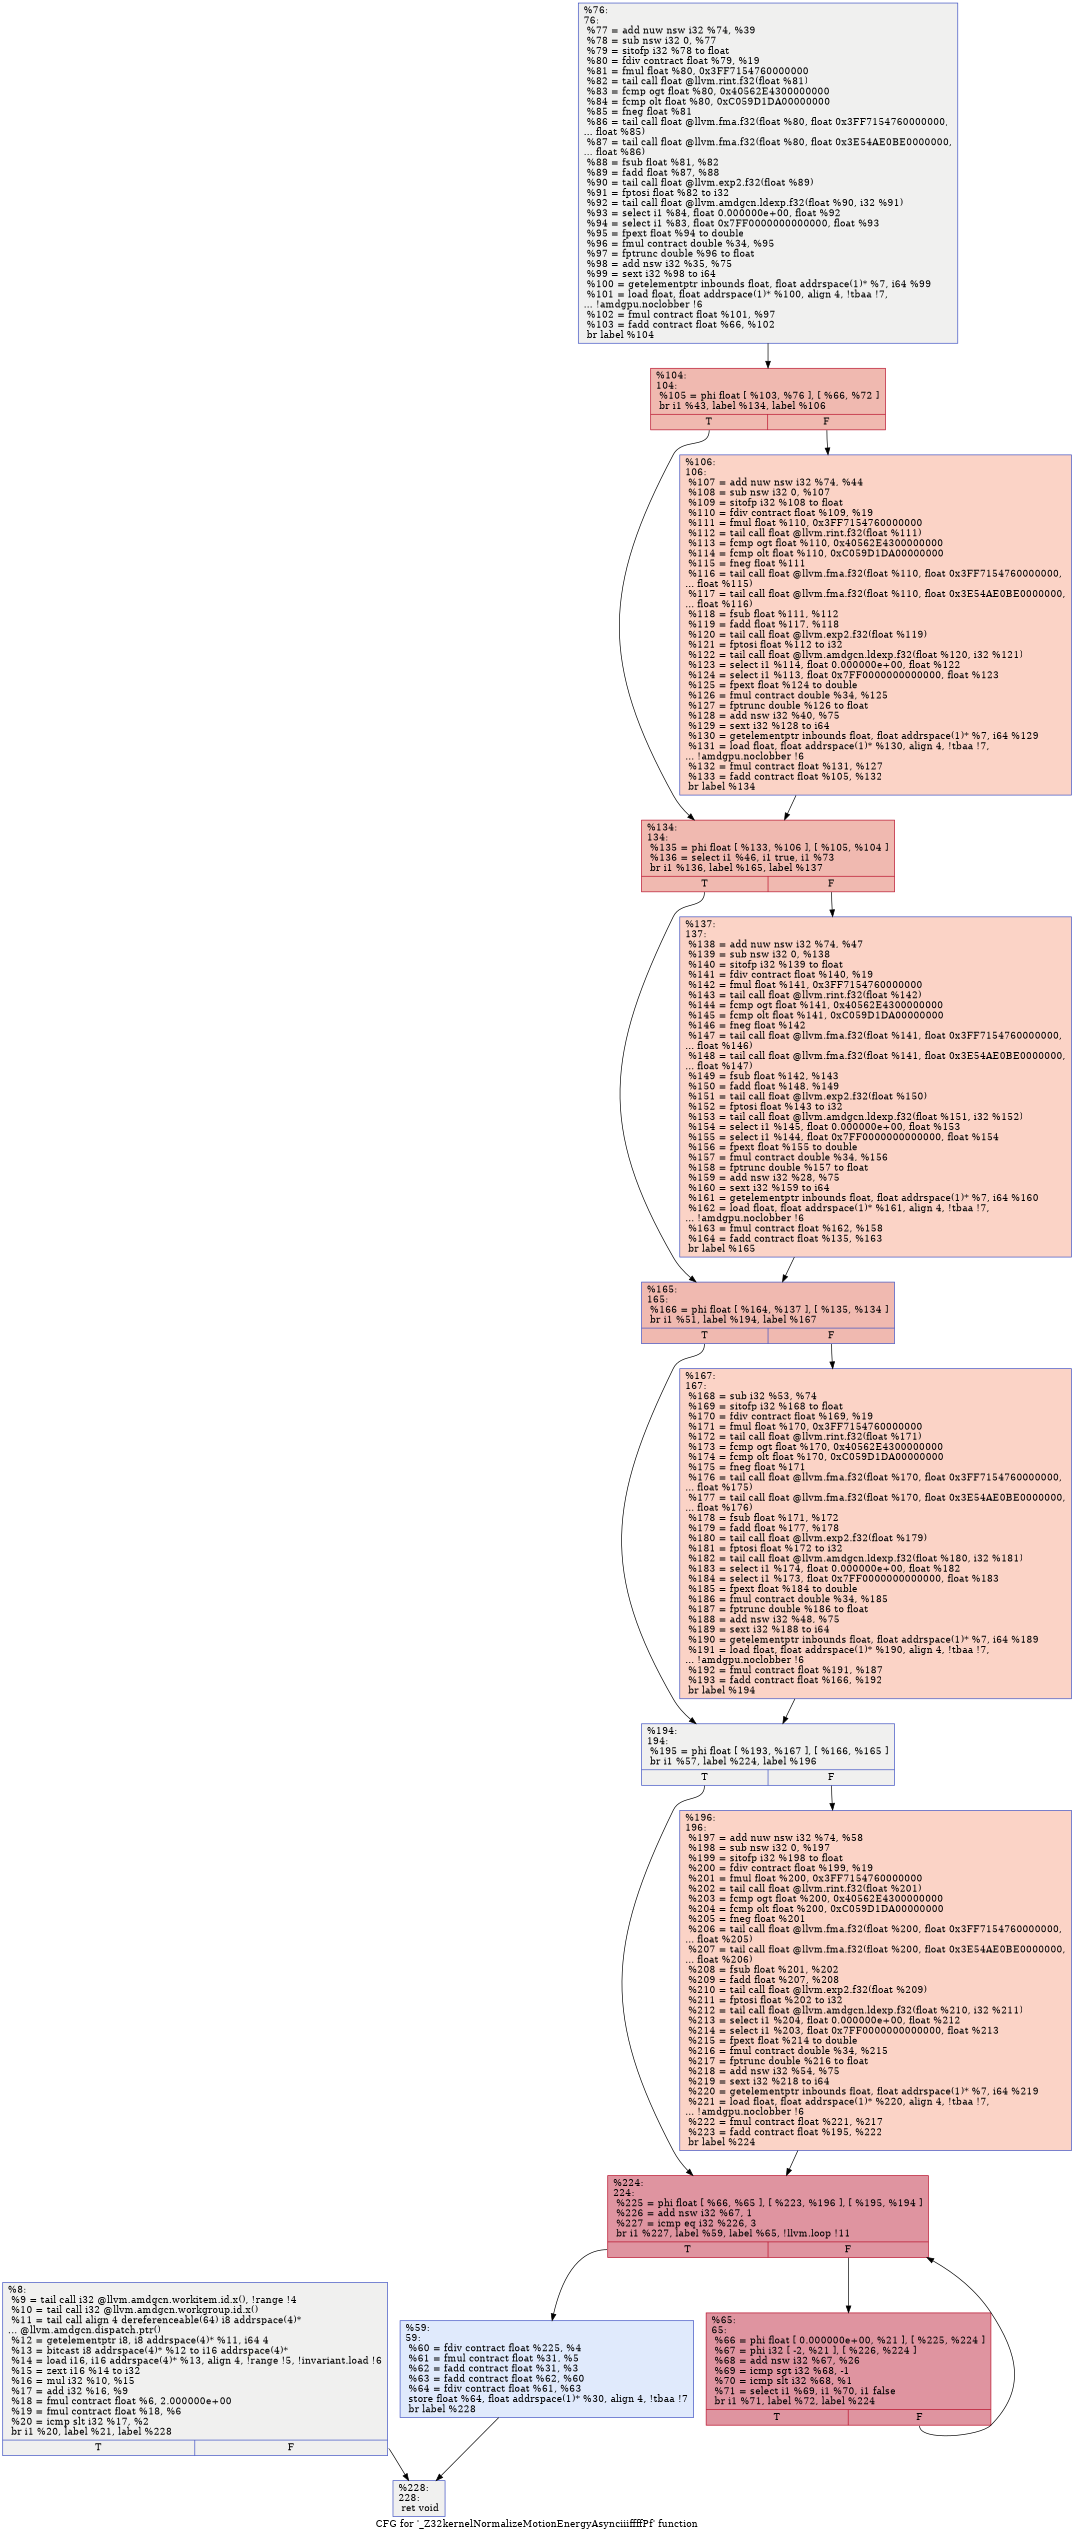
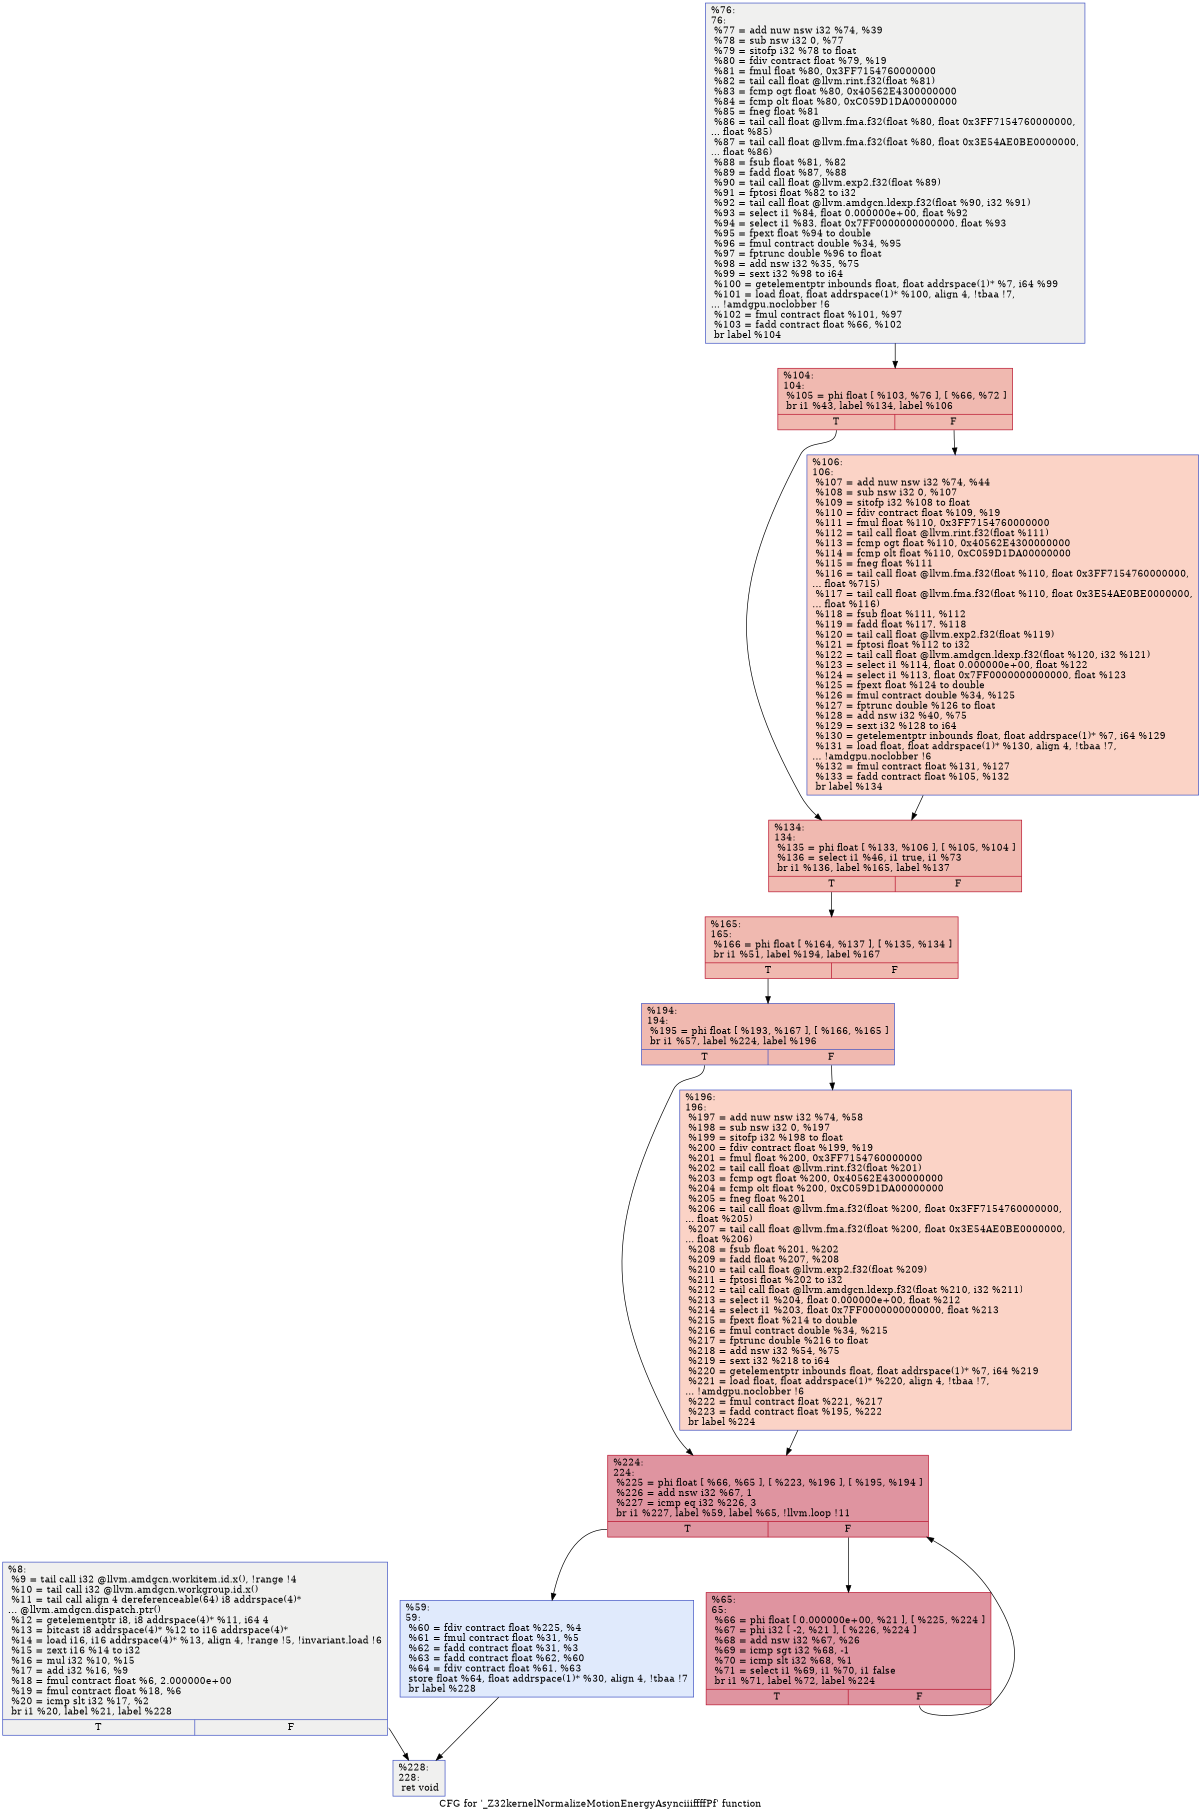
(719, 584) -> (846, 584)
(876, 1087) -> none
(768, 1313) -> (832, 948)
(876, 1534) -> none
(768, 1755) -> (768, 1034)
